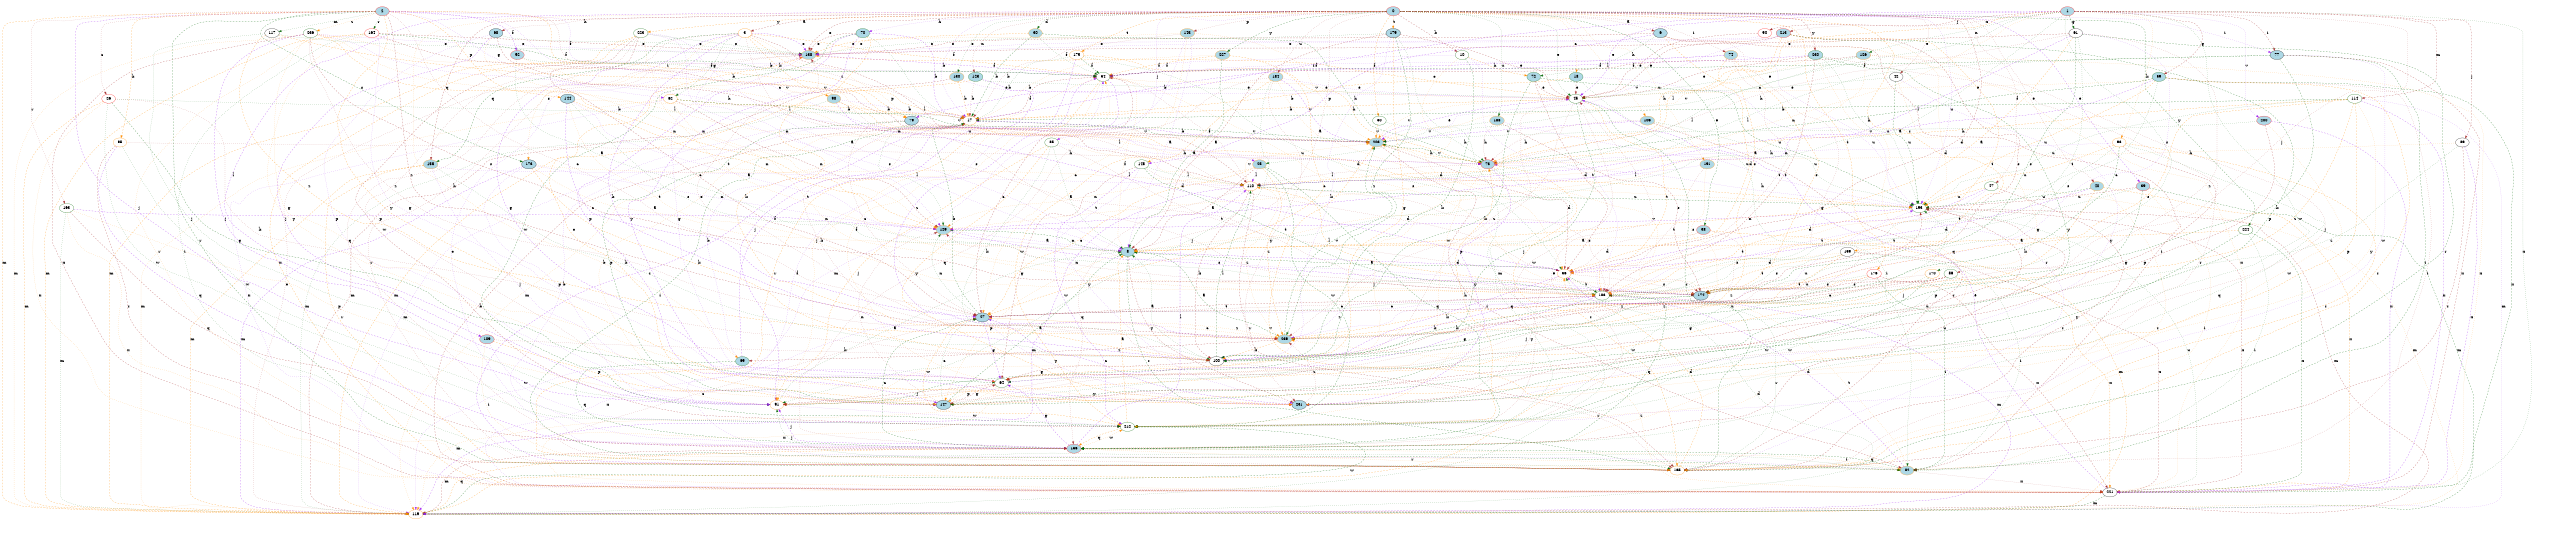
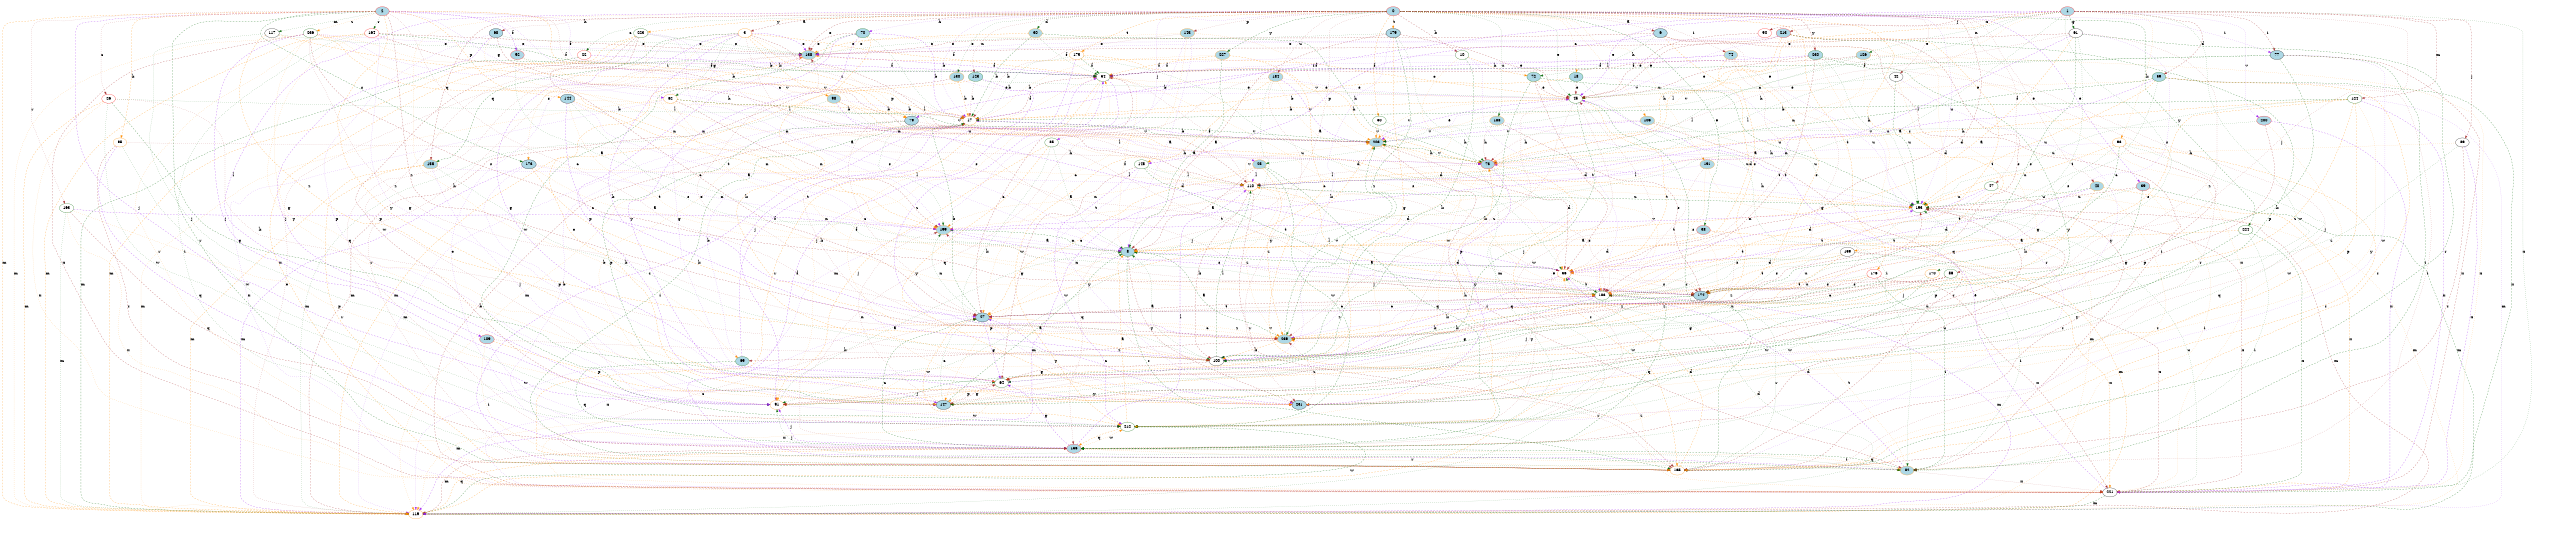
(2203, 44) -> (2203, 44)
none -> (584, 55)
(2355, 99) -> (2355, 99)
(943, 230) -> (943, 230)
(816, 454) -> (816, 454)
none -> (1935, 505)
